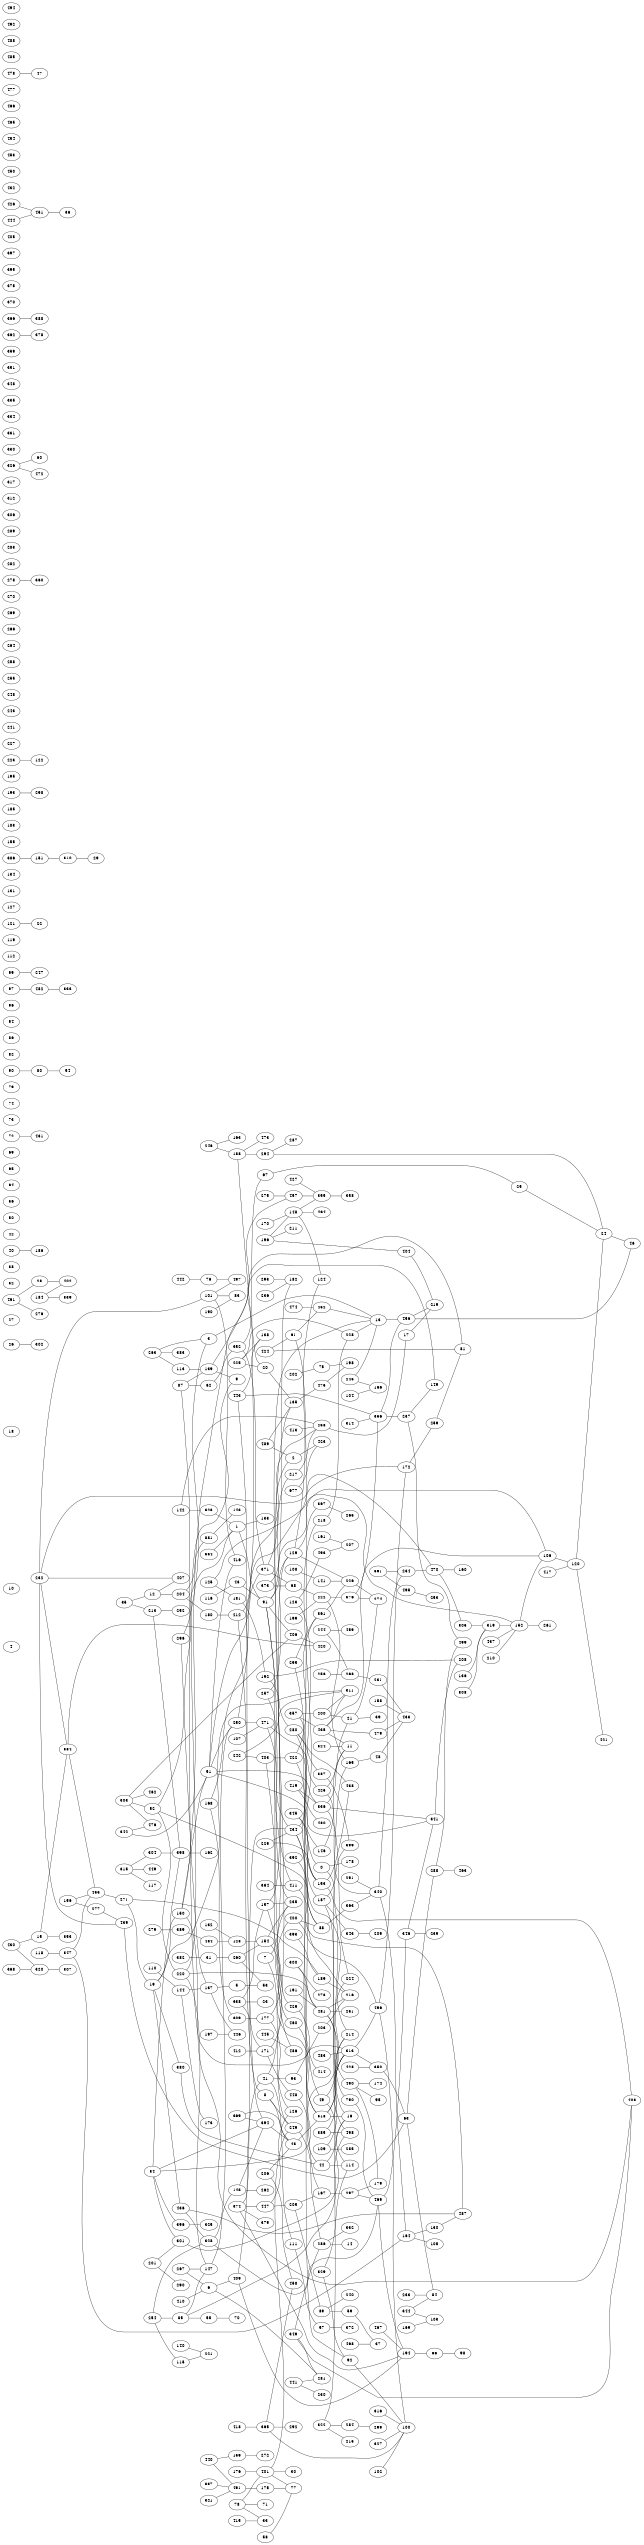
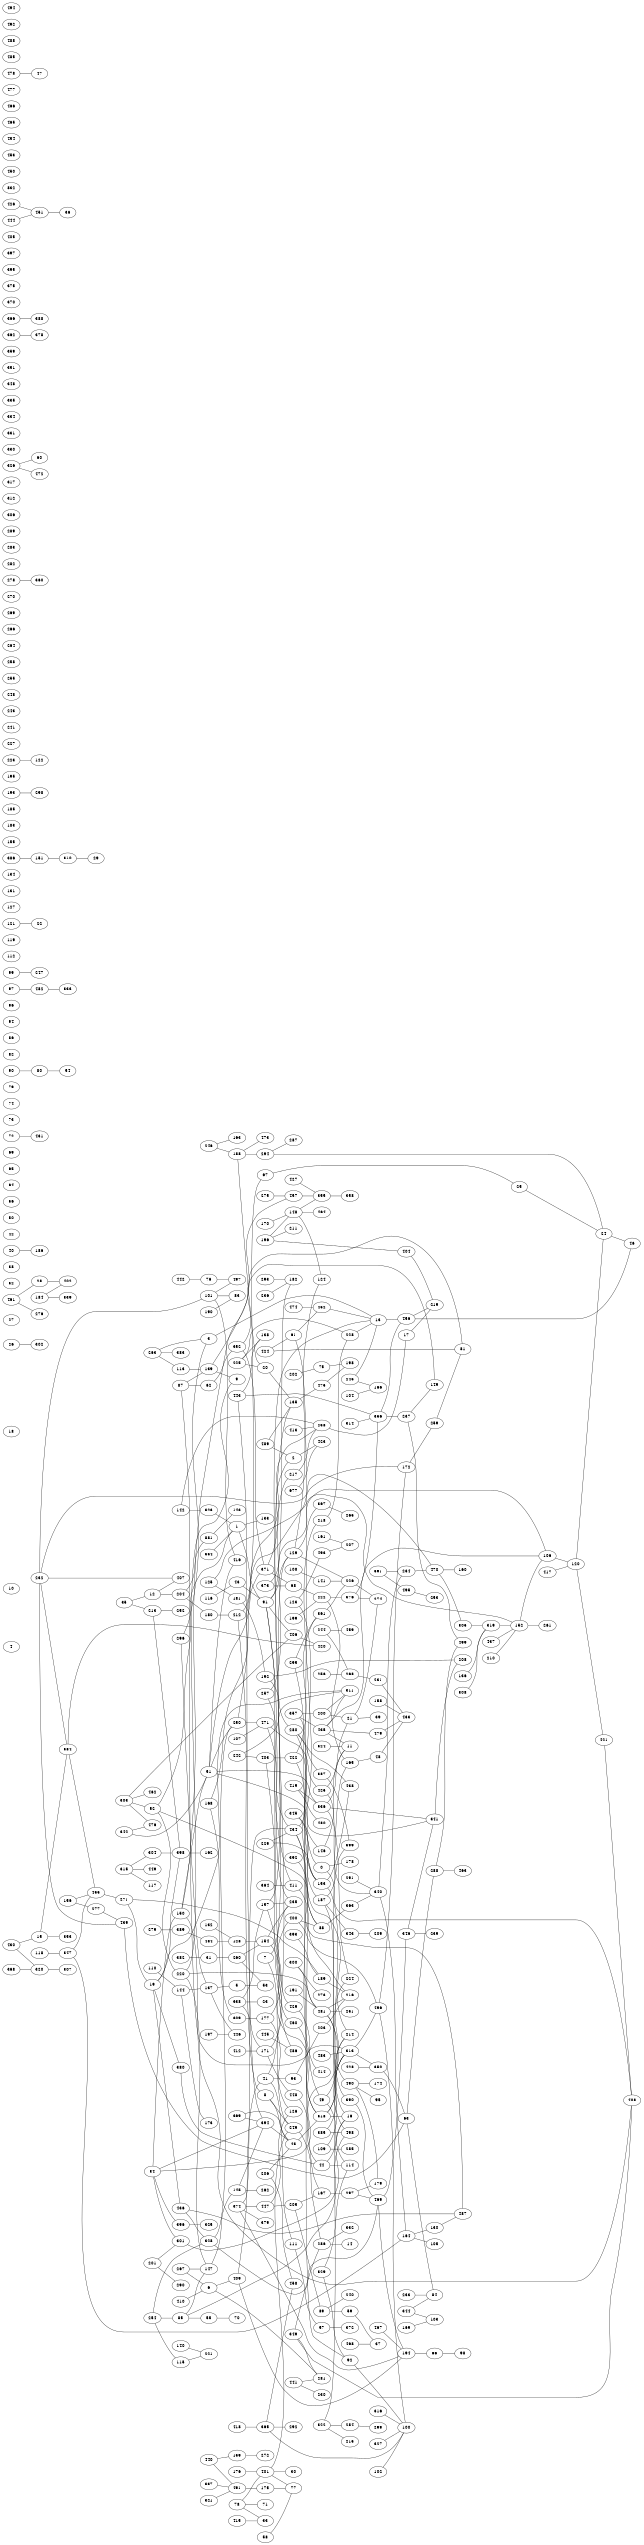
(11, 188) -> (11, 188)
none -> (618, 1920)
(350, 2100) -> (350, 2100)
